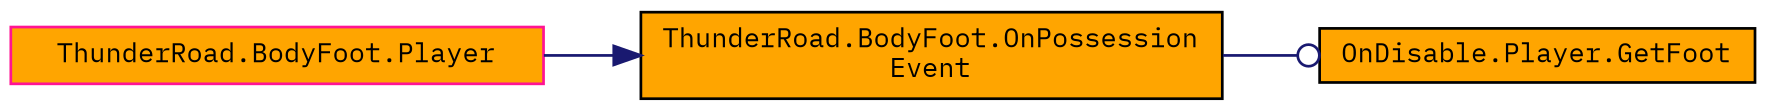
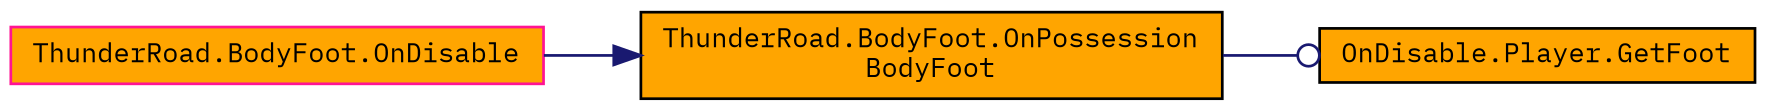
(277, 55) -> (277, 55)
(932, 55) -> (932, 55)
